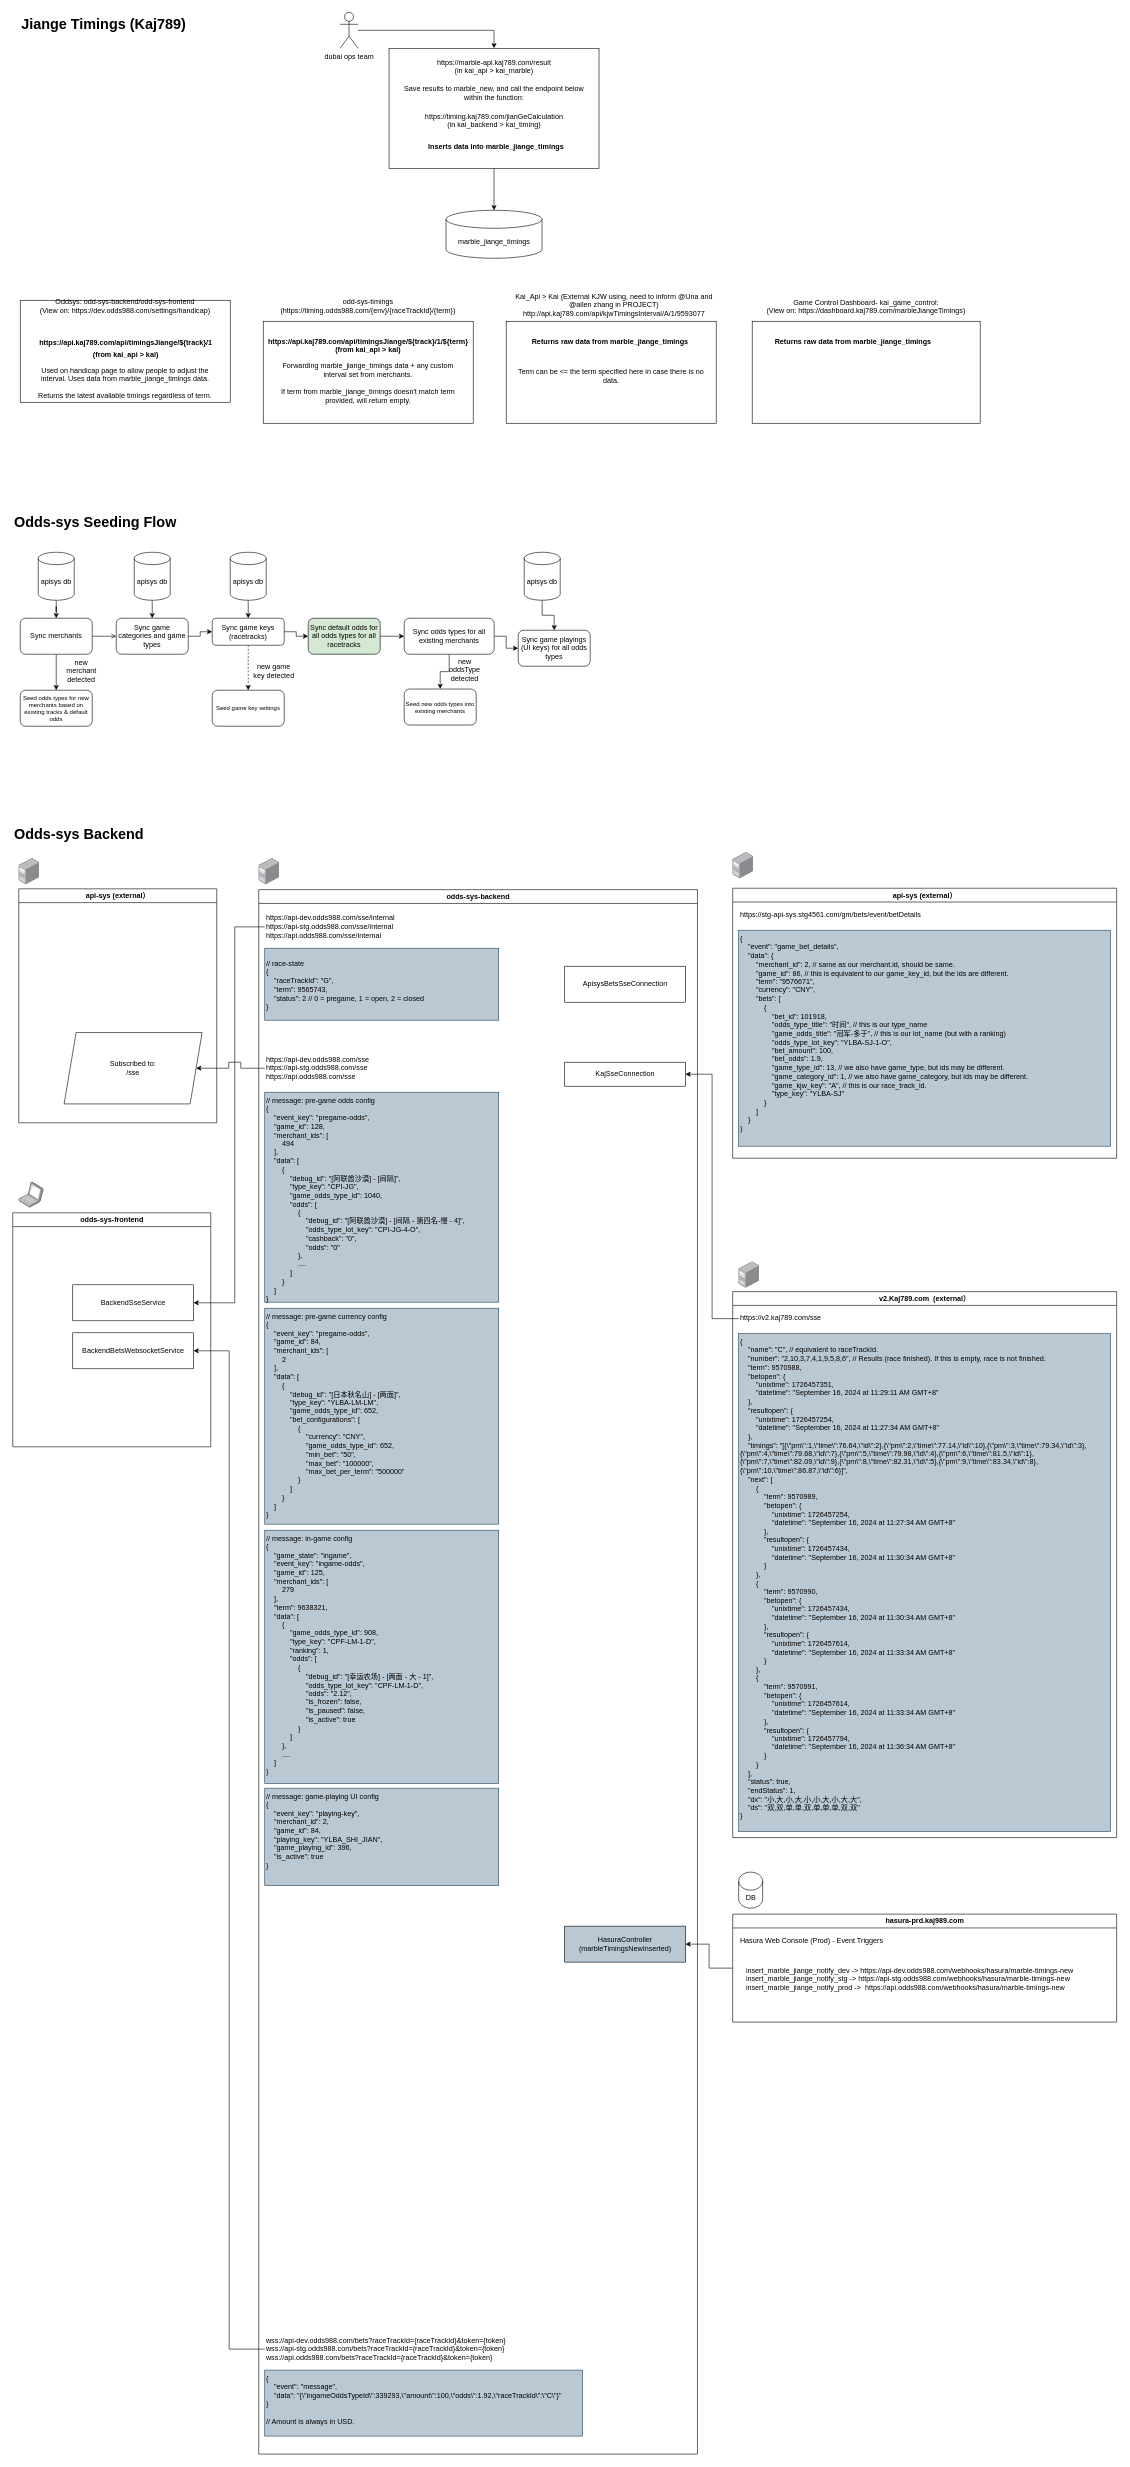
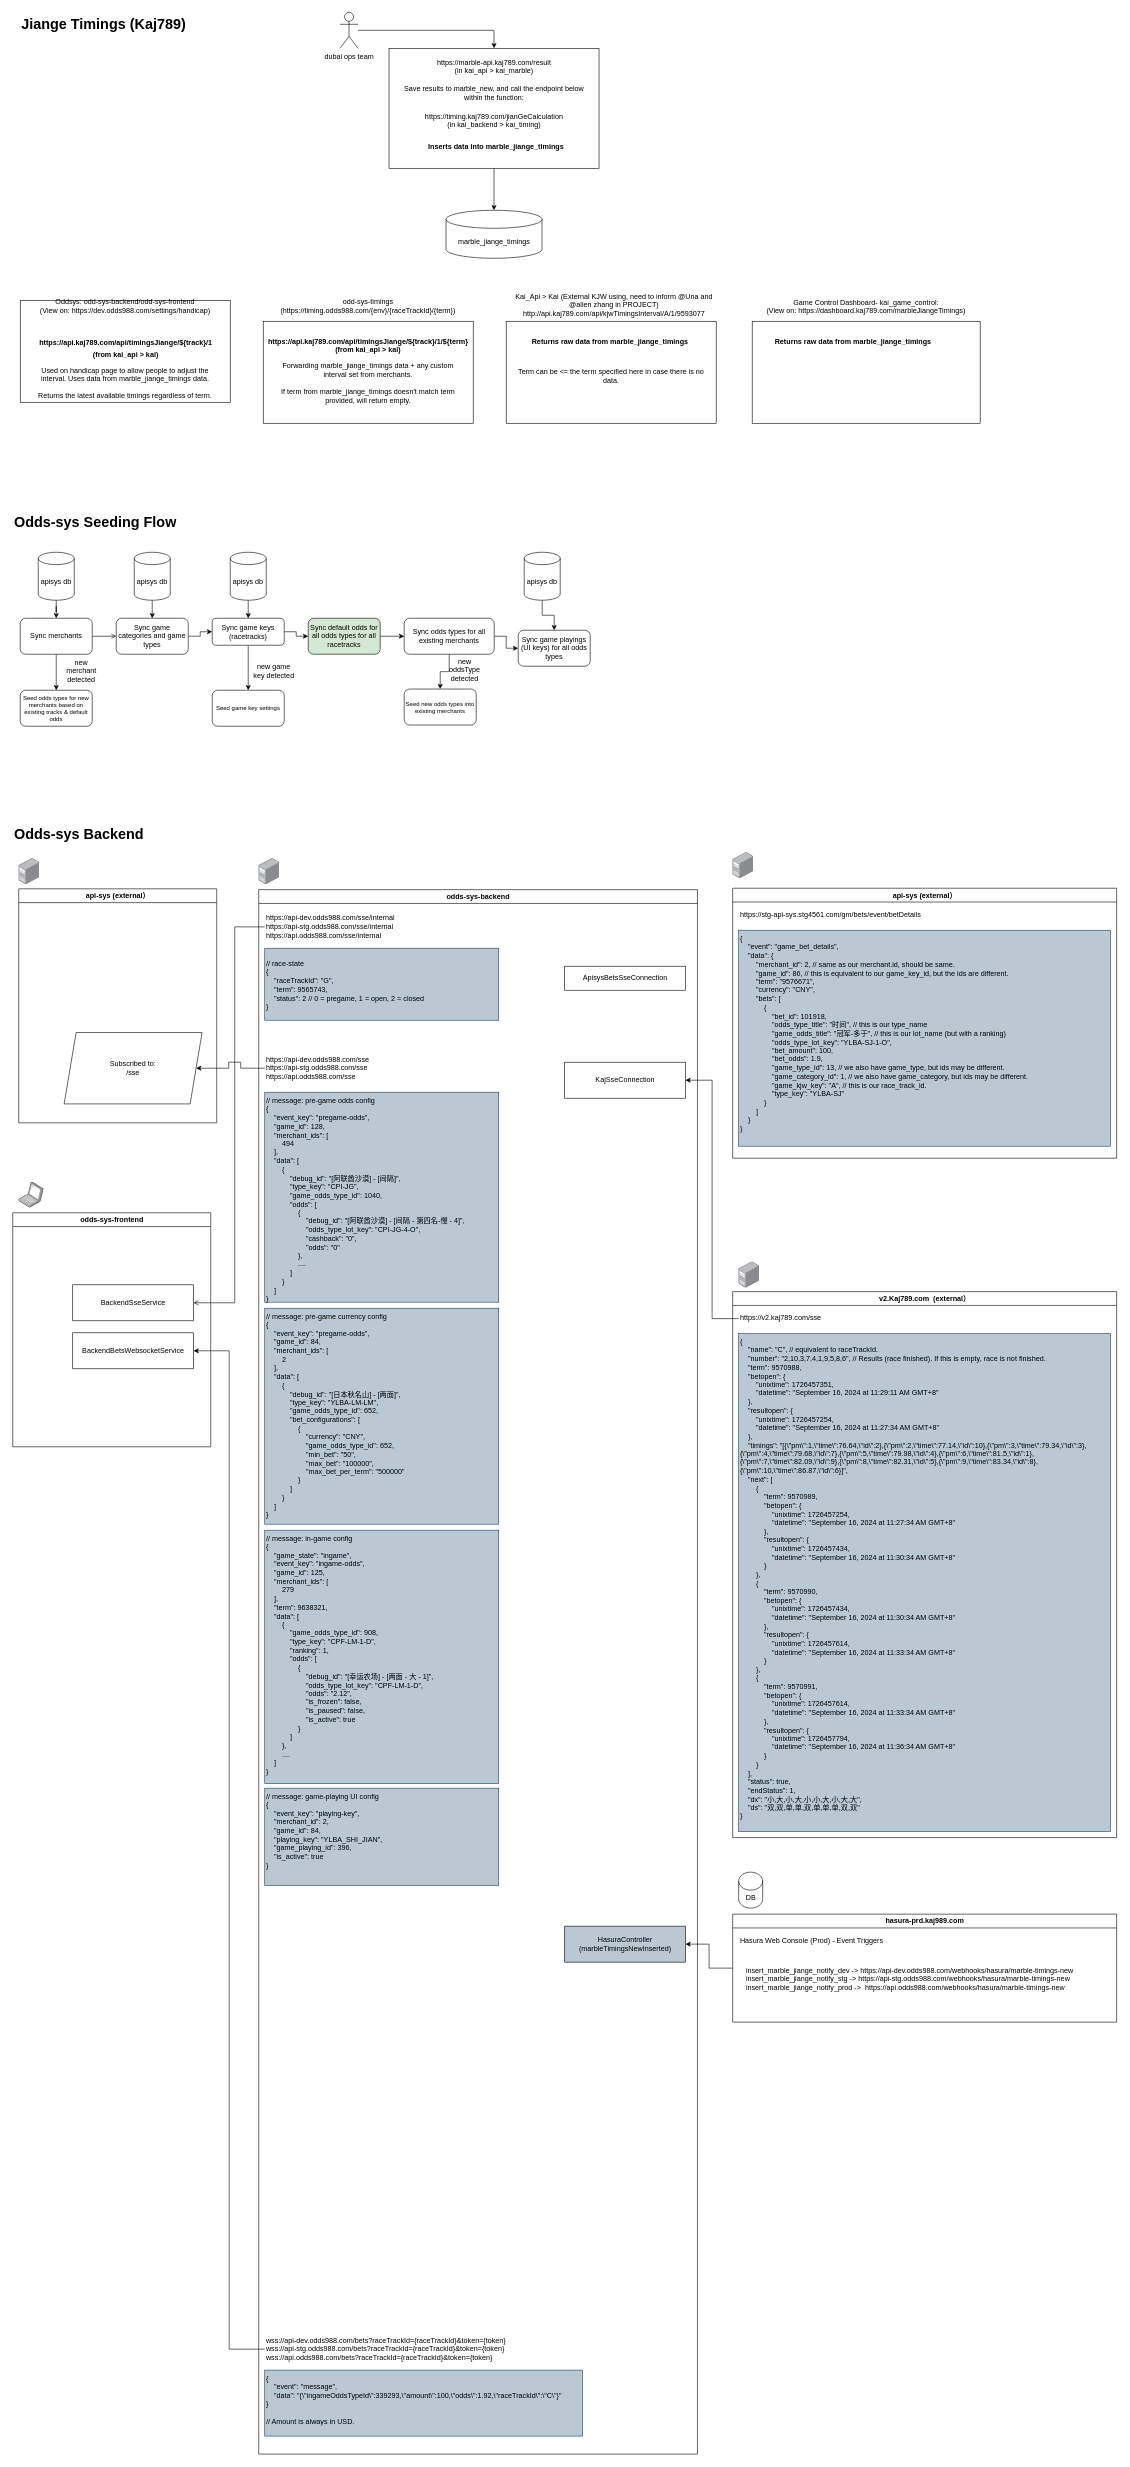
(248, 665) -> (248, 665)
(625, 984) -> (625, 978)
(625, 1074) -> (625, 1080)
(199, 1303) -> (198, 1303)
